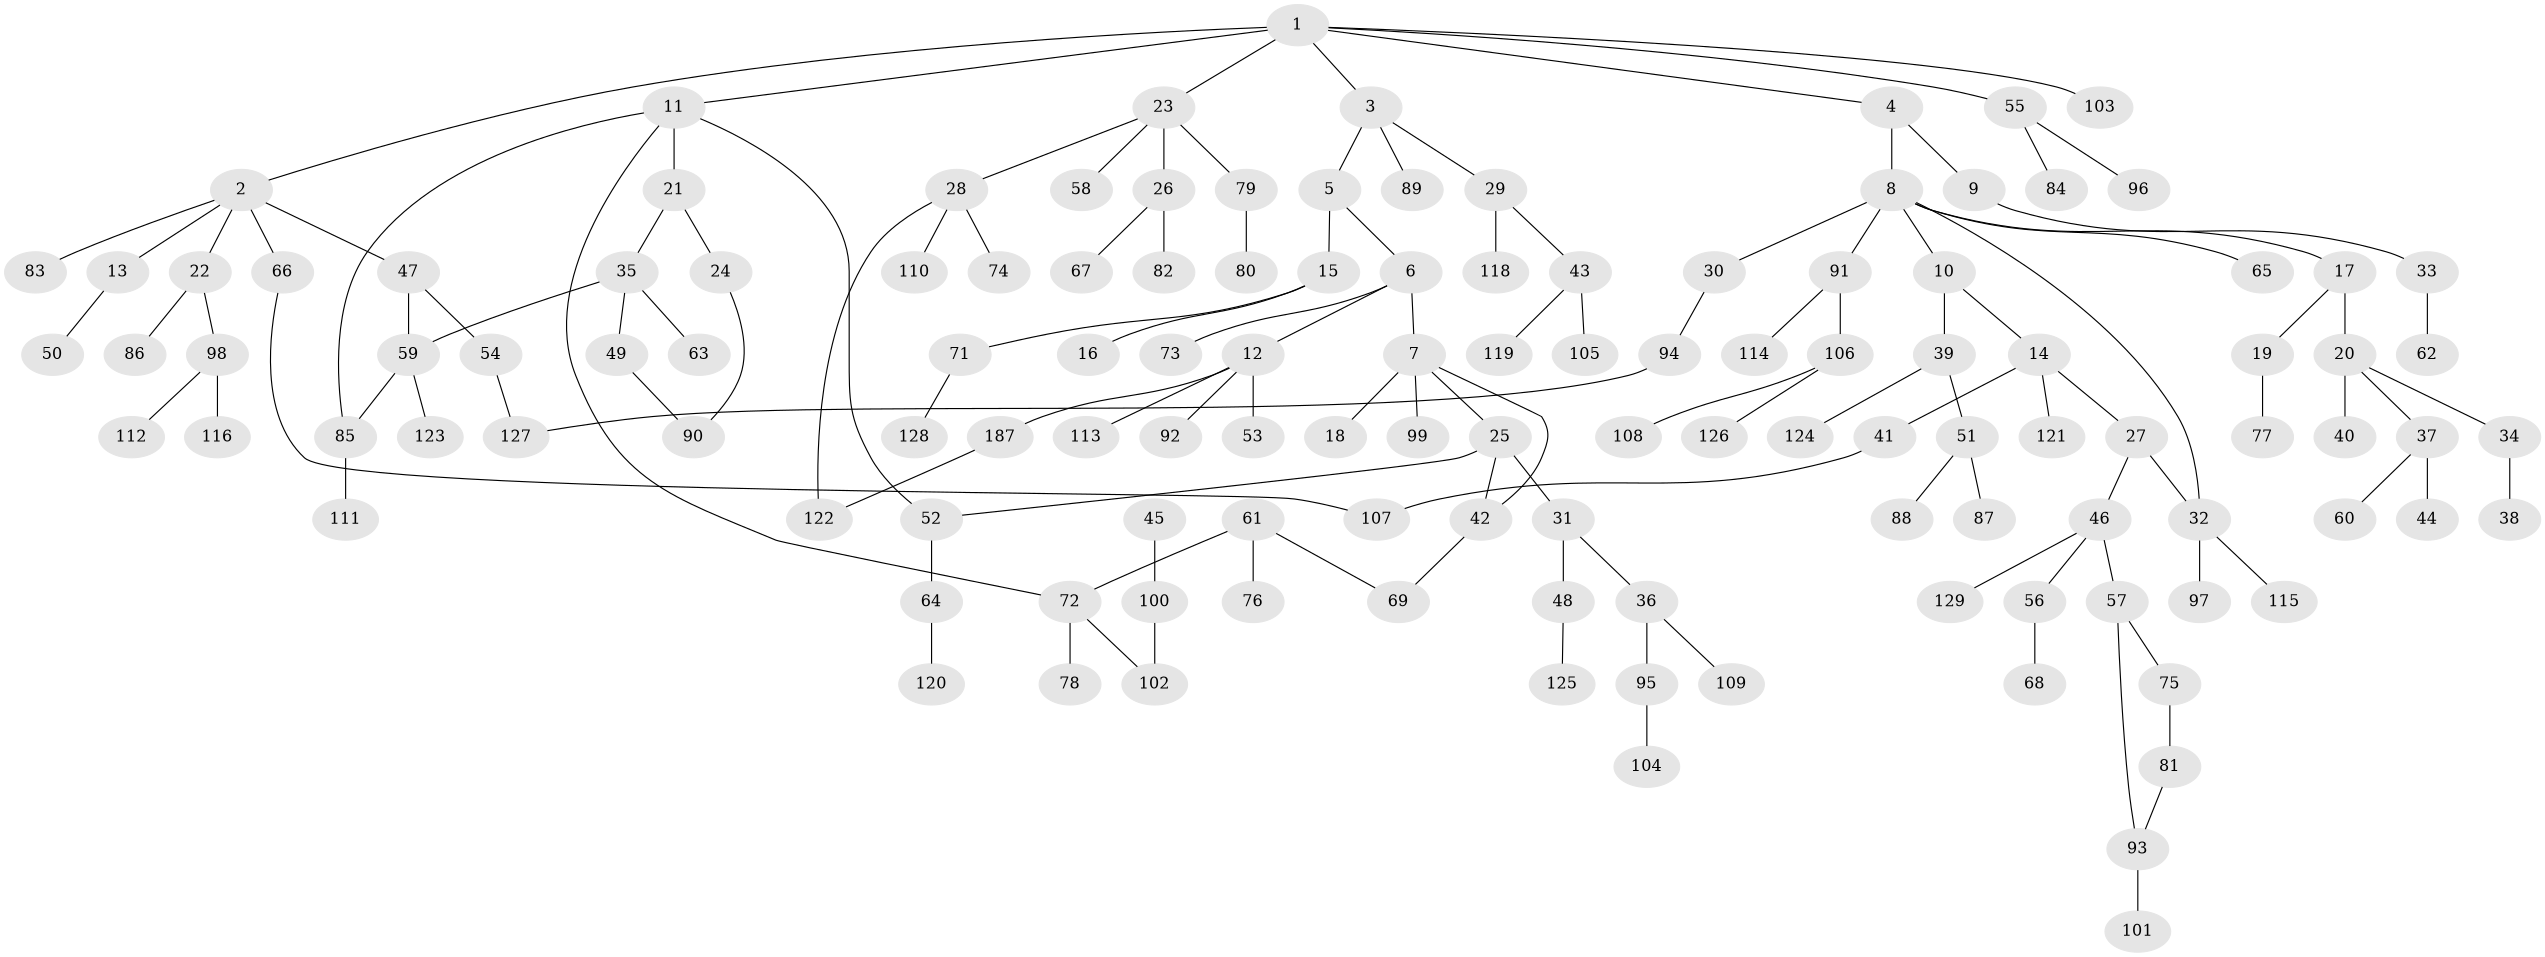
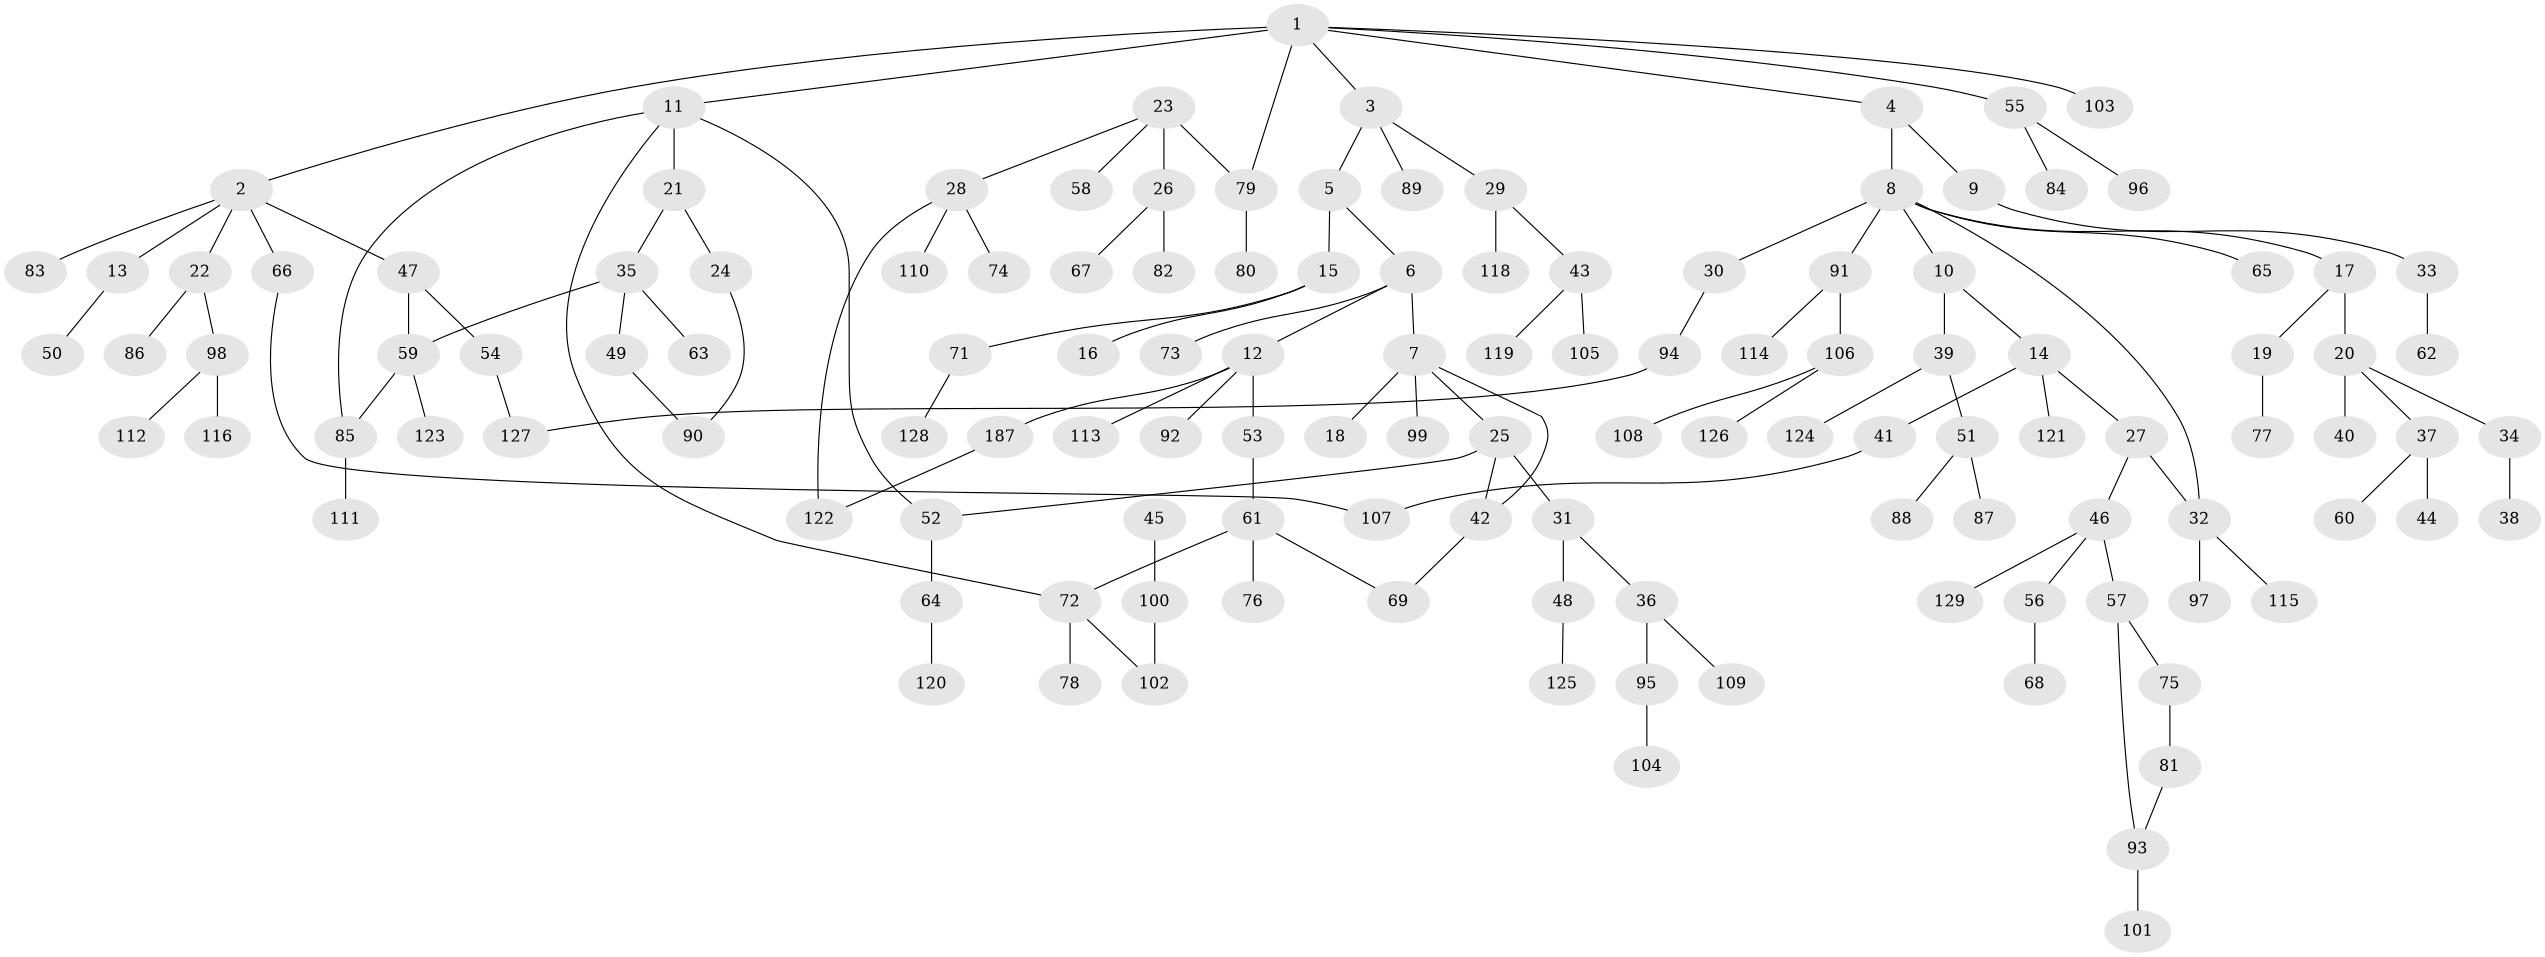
(1231, 66) -> (1272, 108)
none -> (1253, 476)
